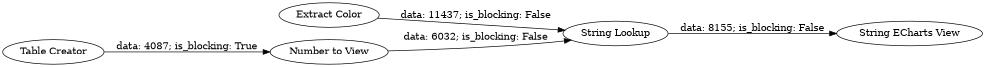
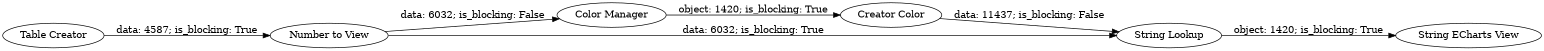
(329, 15) -> (891, 15)
none -> (612, 15)
(752, 28) -> (1309, 30)
(476, 37) -> (753, 30)
(187, 47) -> (187, 30)
